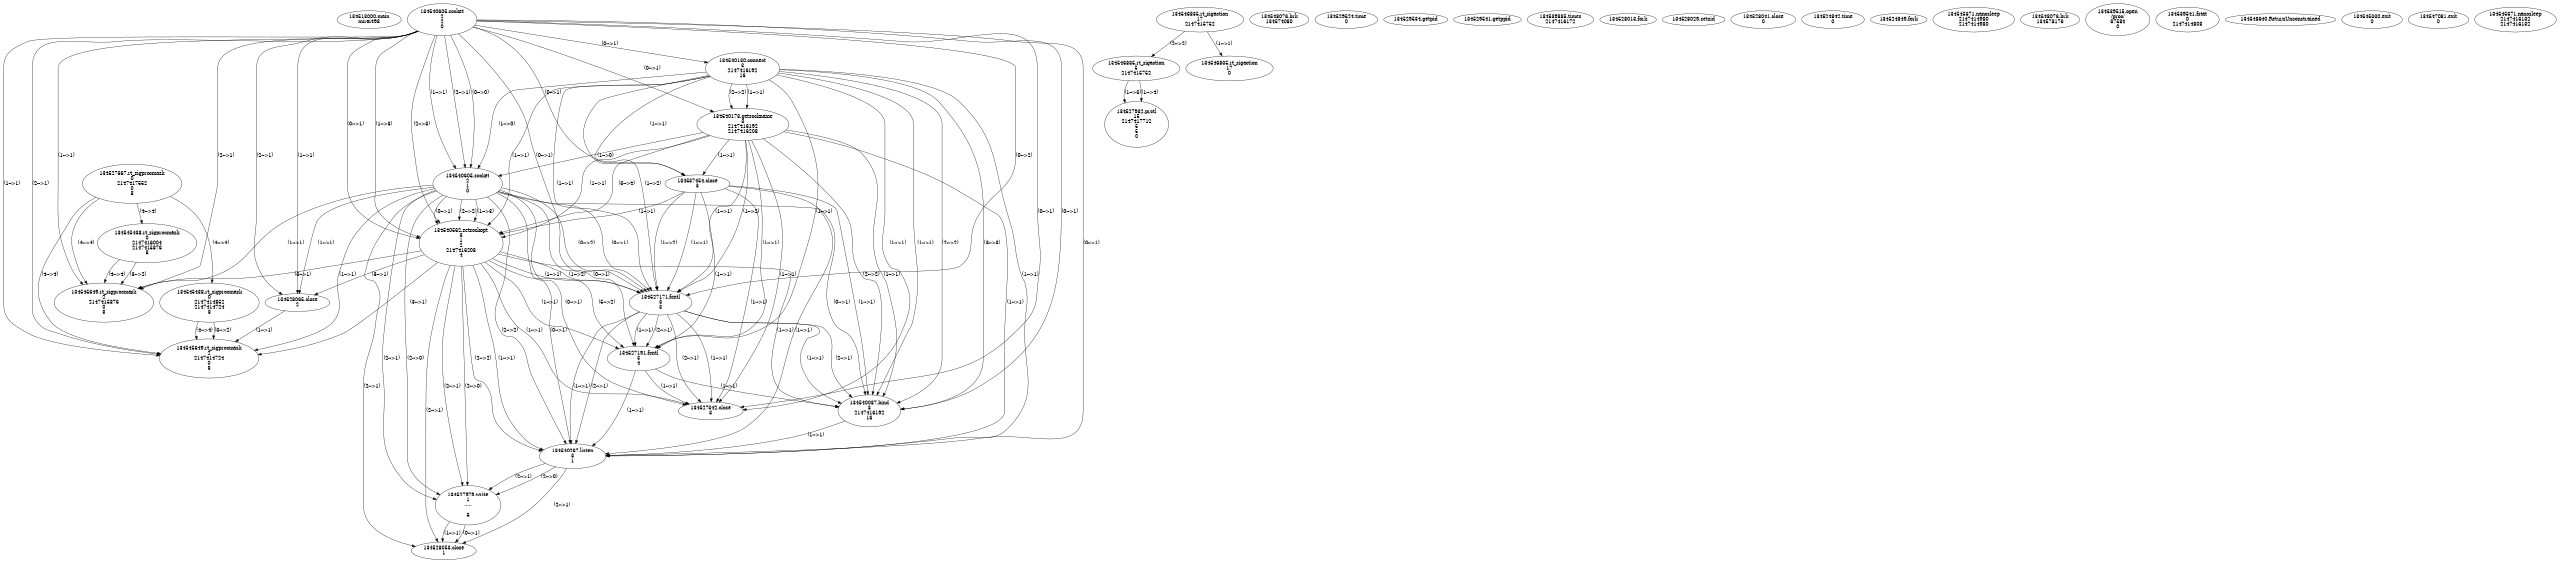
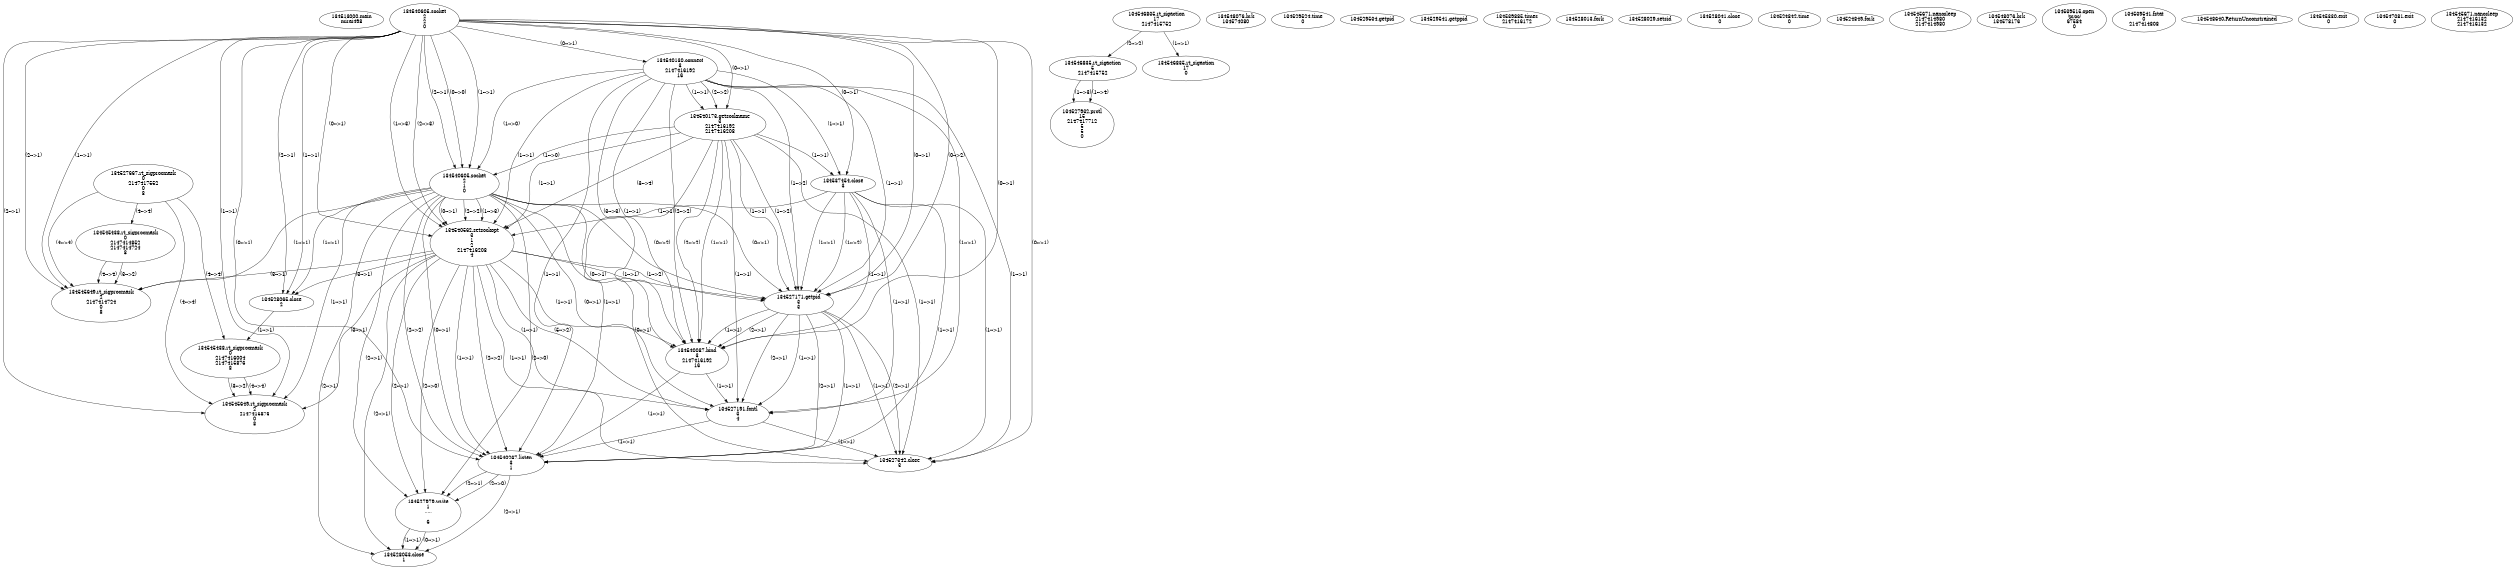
(661, 303) -> (799, 303)
(261, 325) -> (263, 323)
(744, 393) -> (715, 387)
